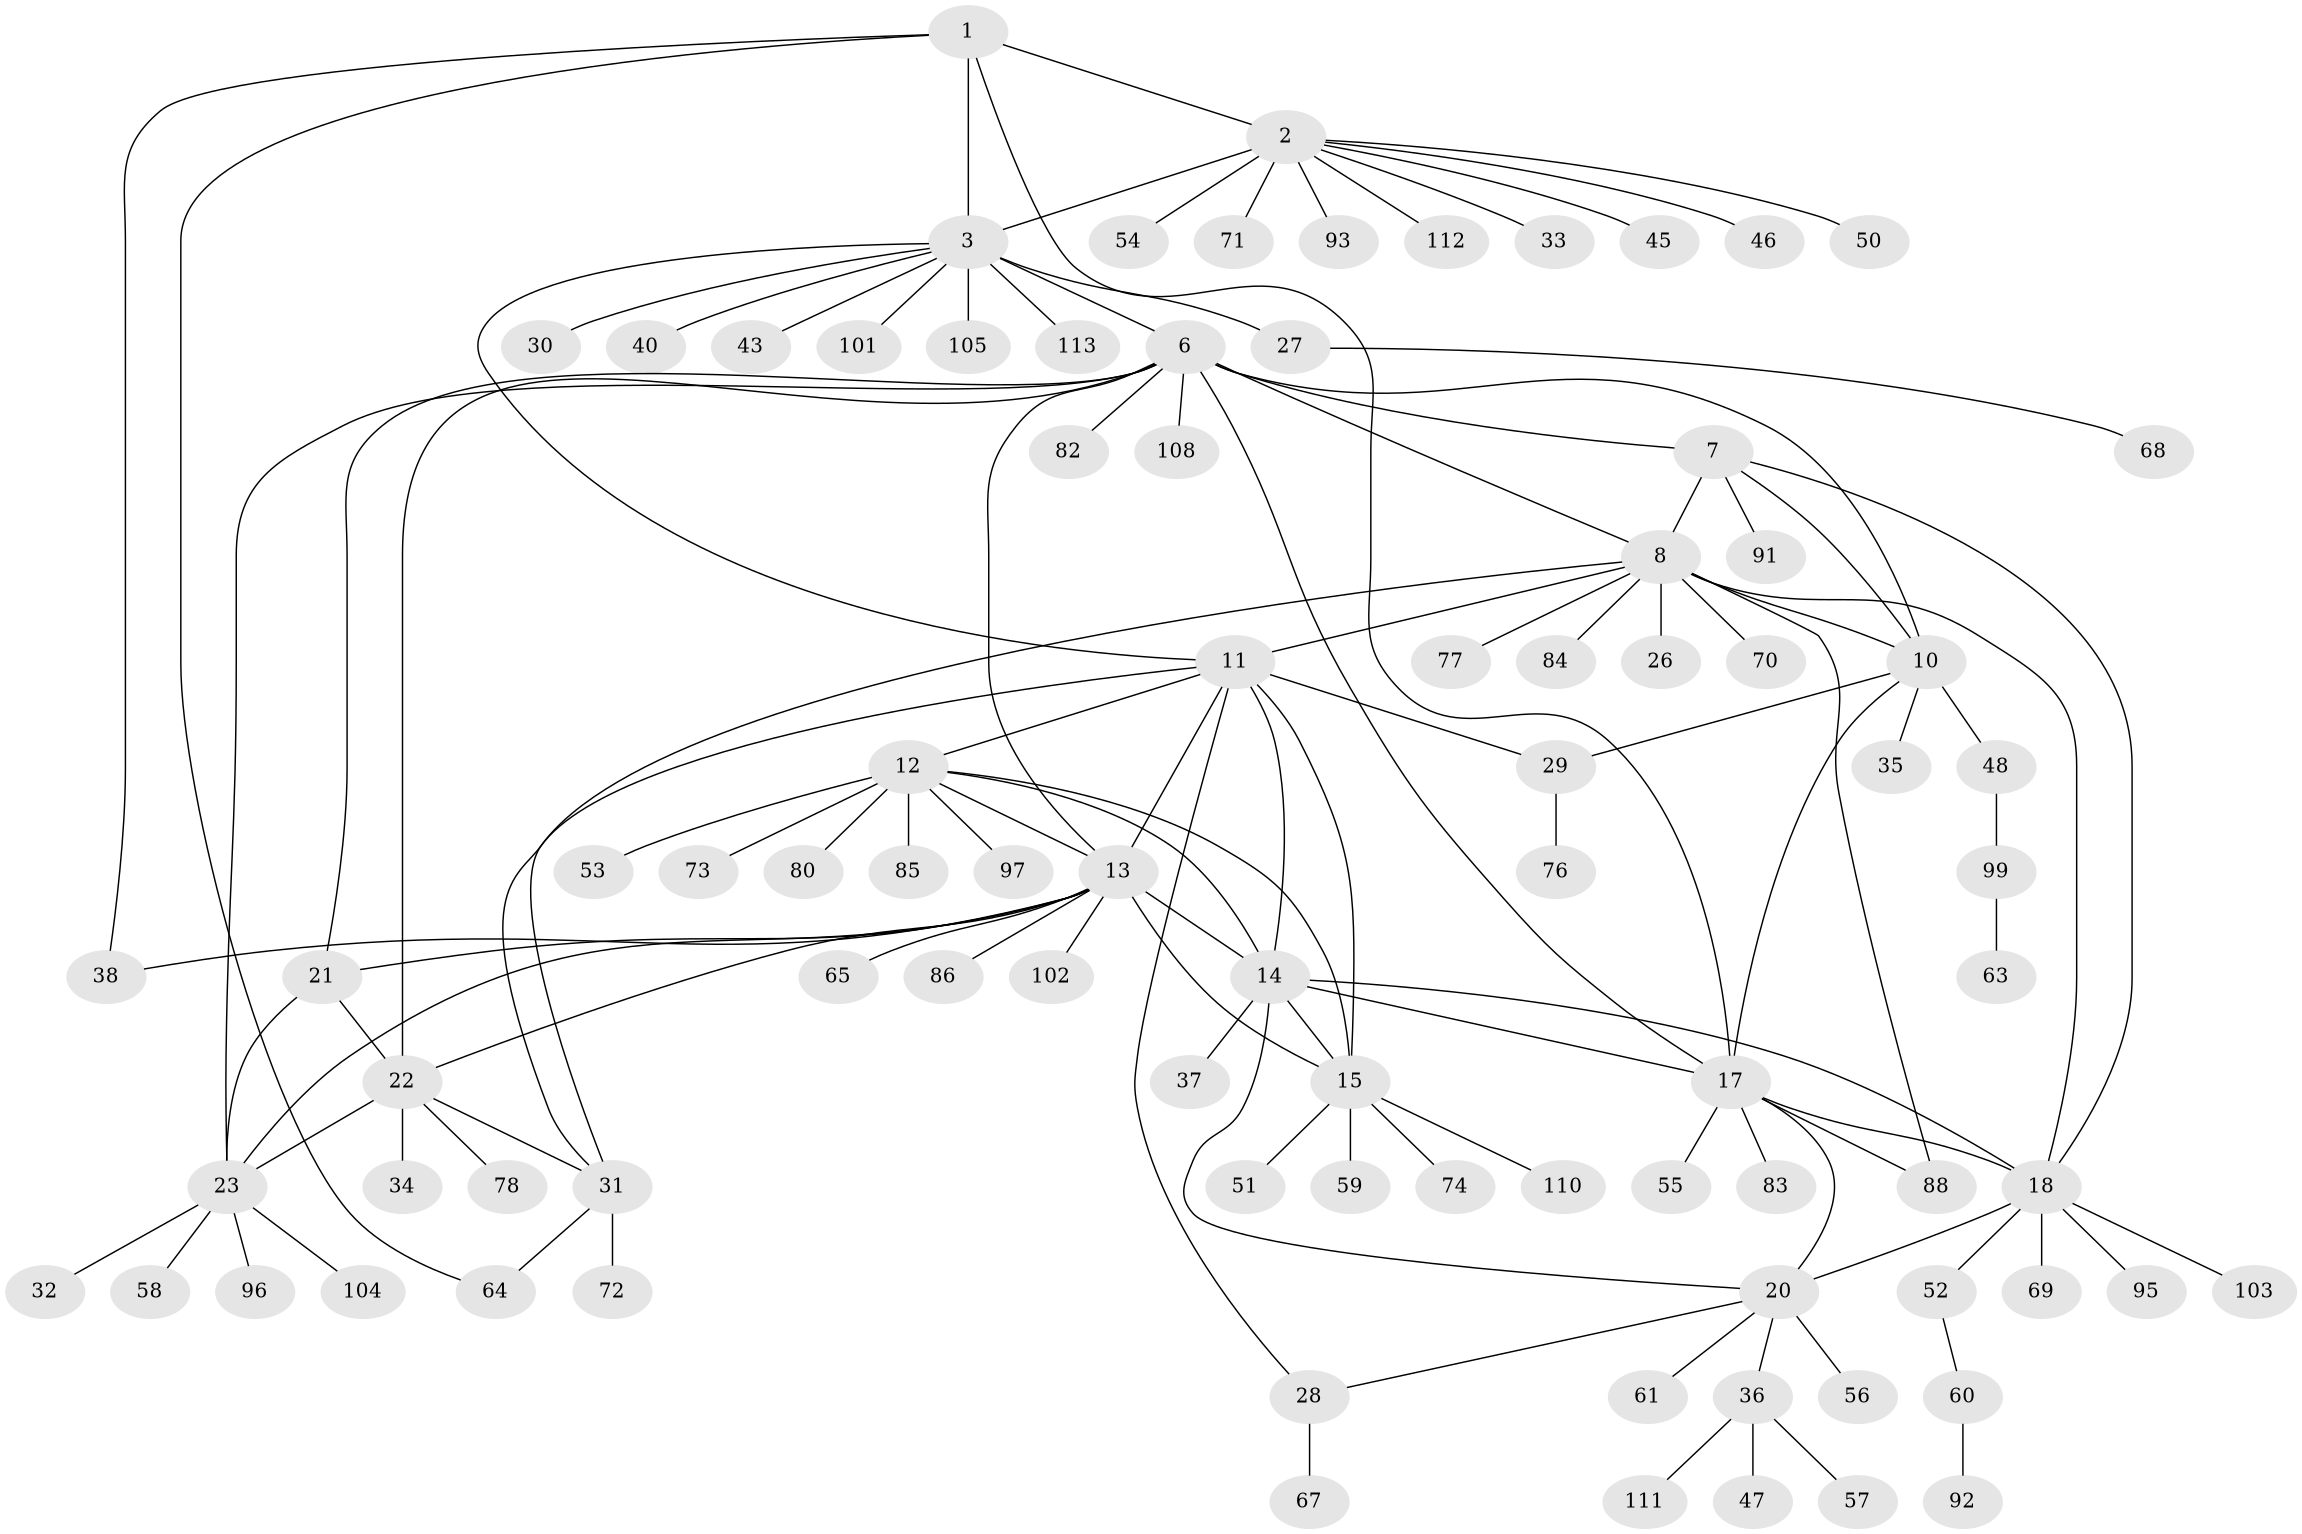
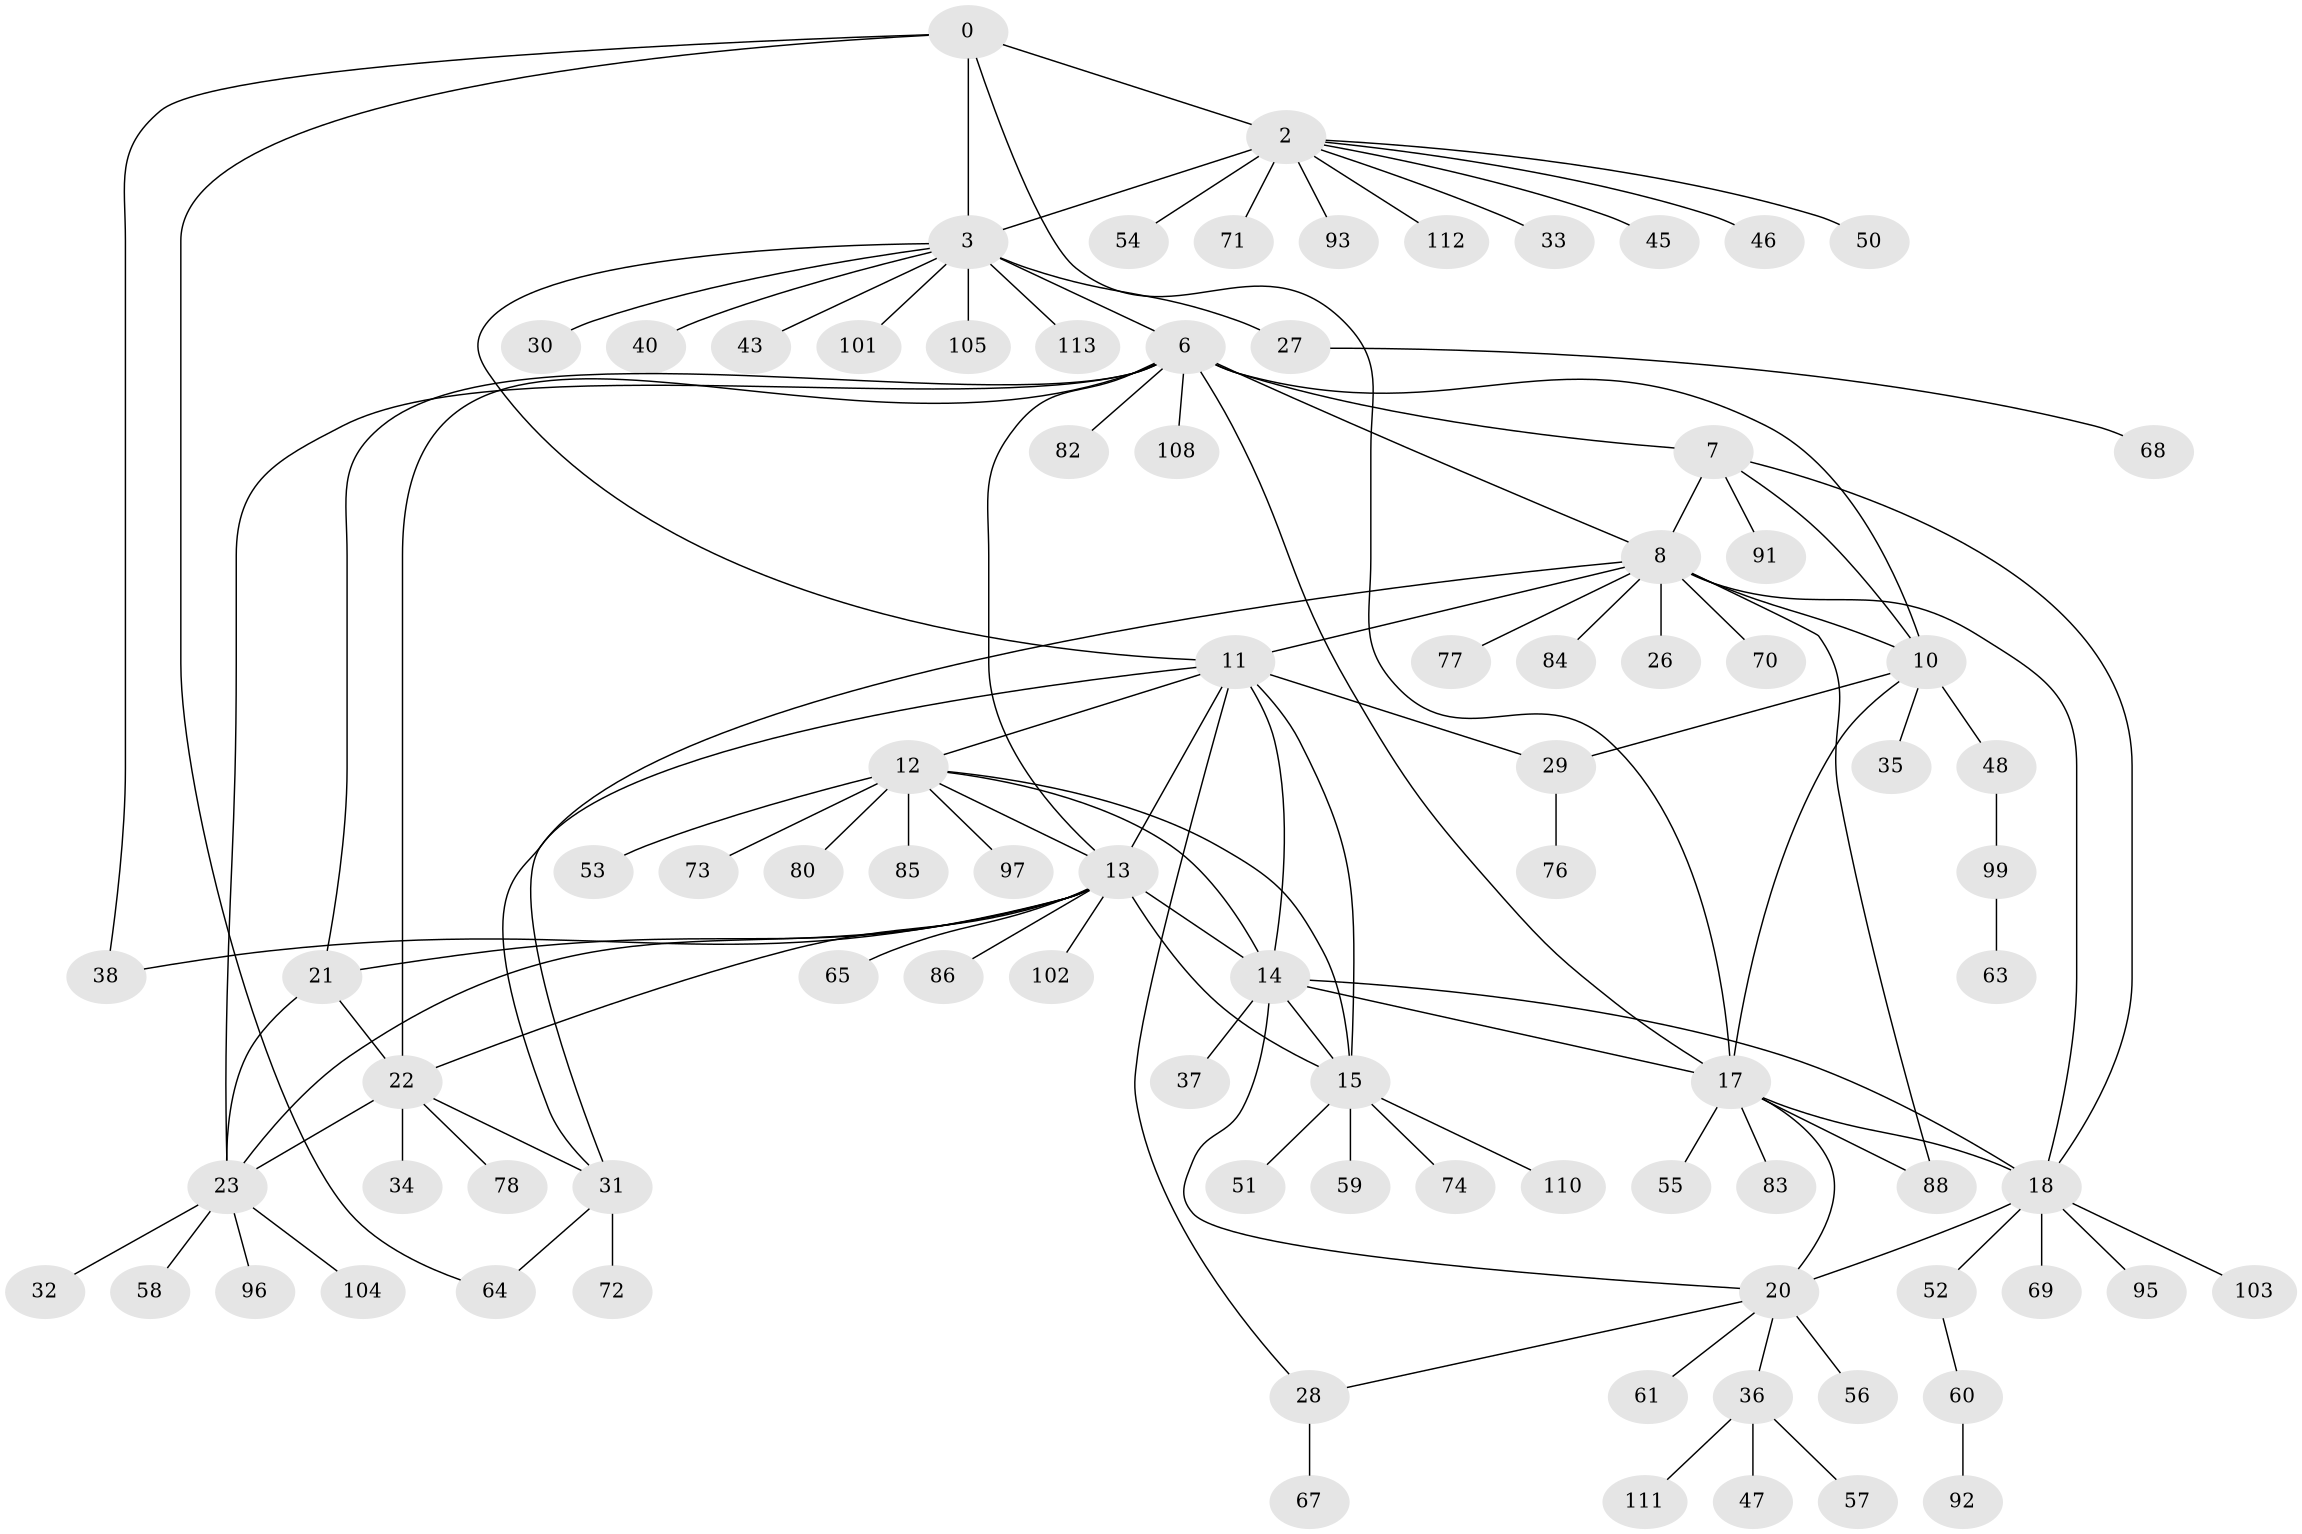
(968, 32) -> (968, 32)
